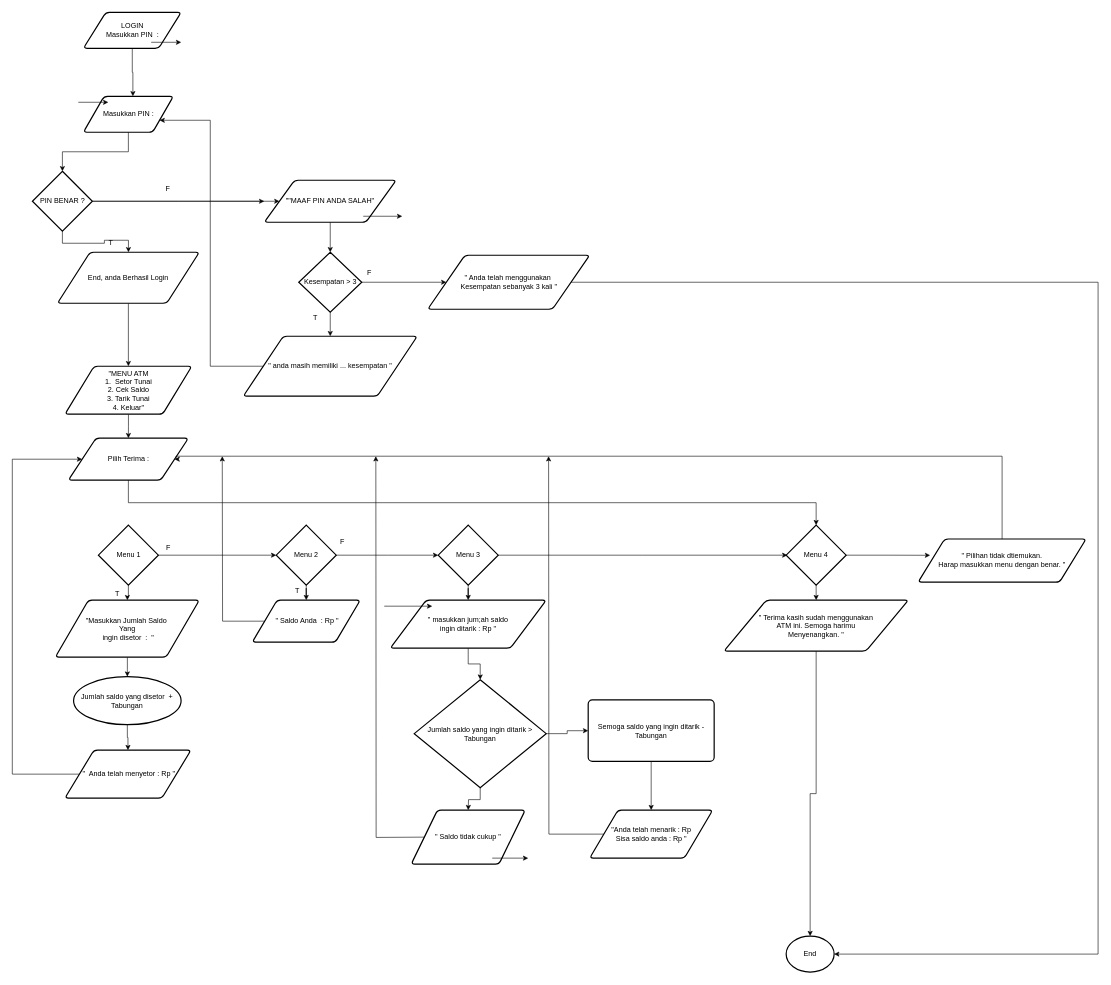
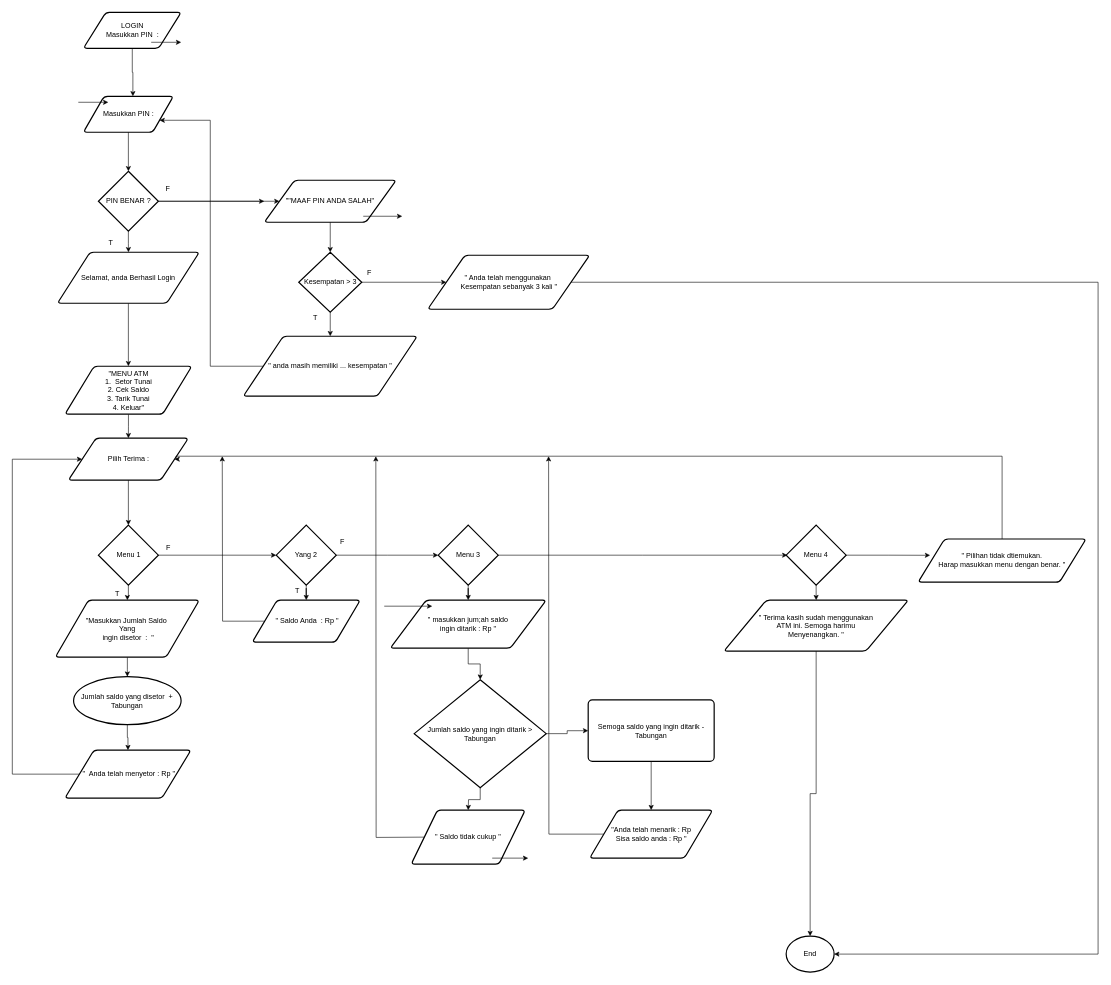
(62, 201) -> (128, 201)
(128, 278) -> (128, 278)
(815, 503) -> (128, 511)
(306, 555) -> (306, 555)
